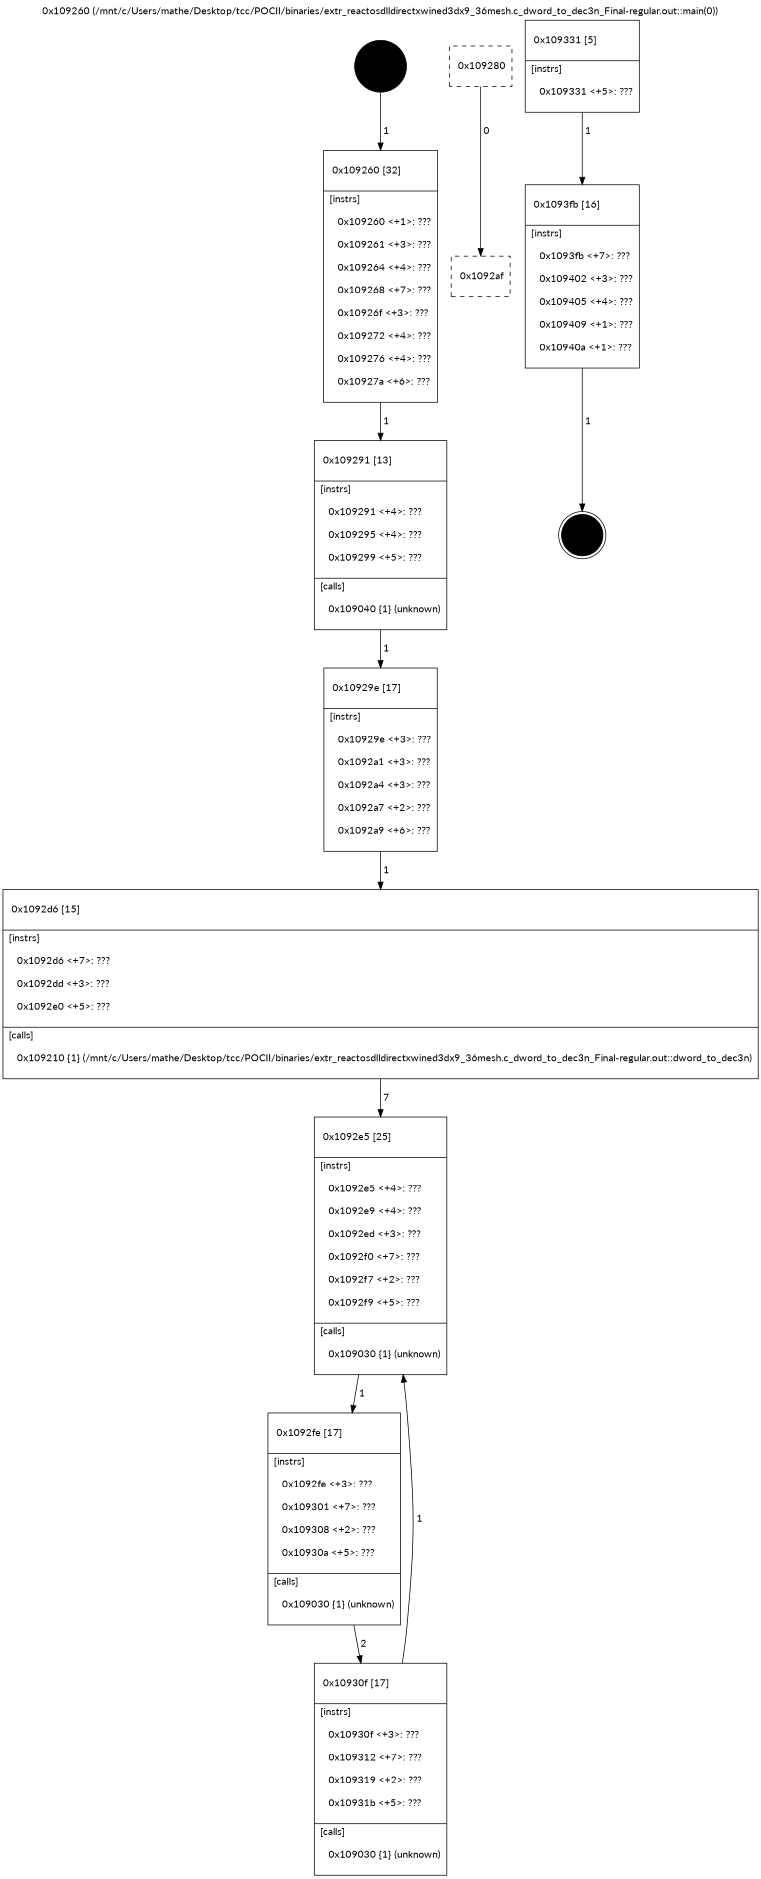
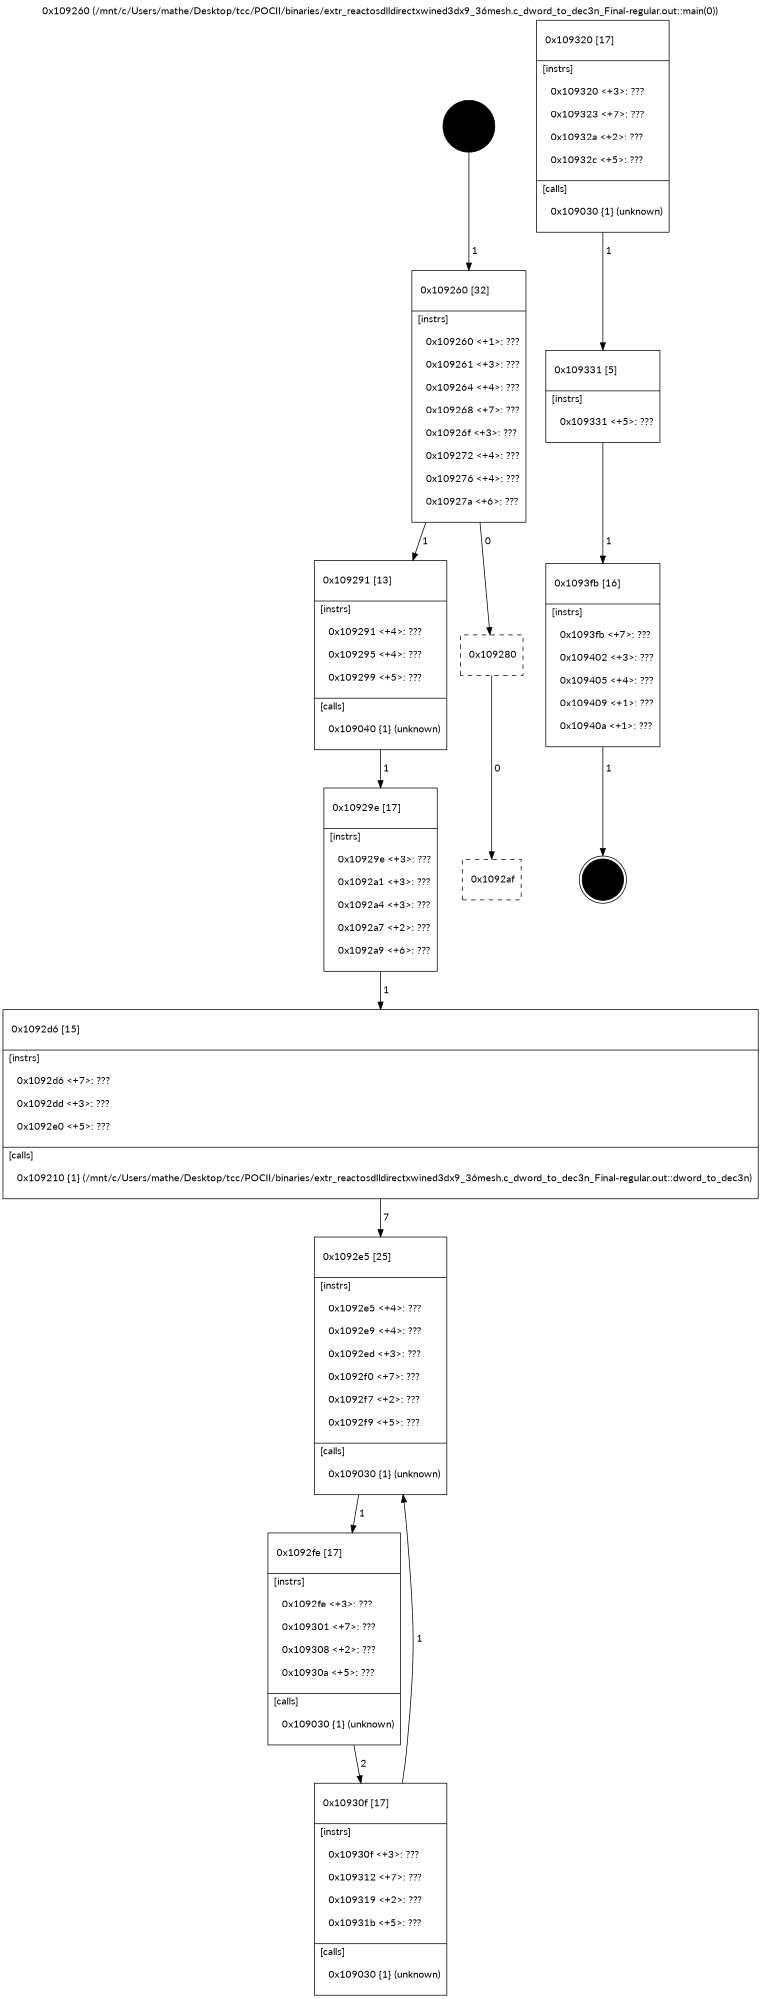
none -> (603, 126)
none -> (485, 575)
